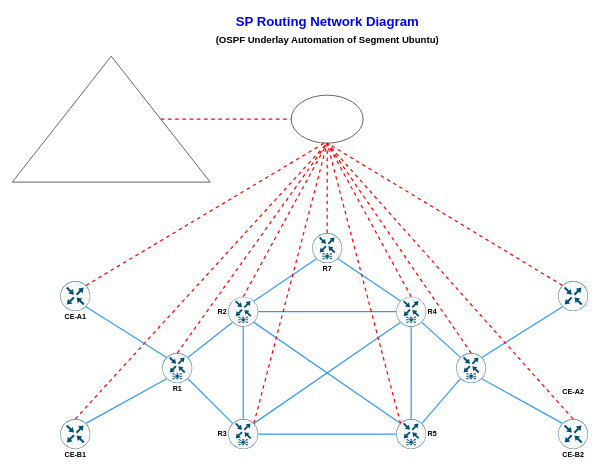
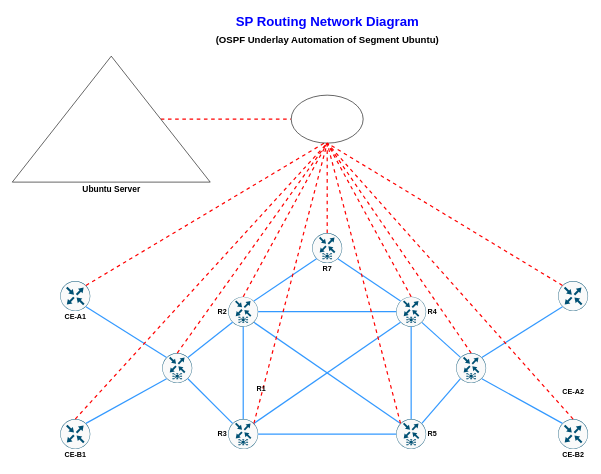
none -> (111, 189)
(177, 389) -> (261, 389)
